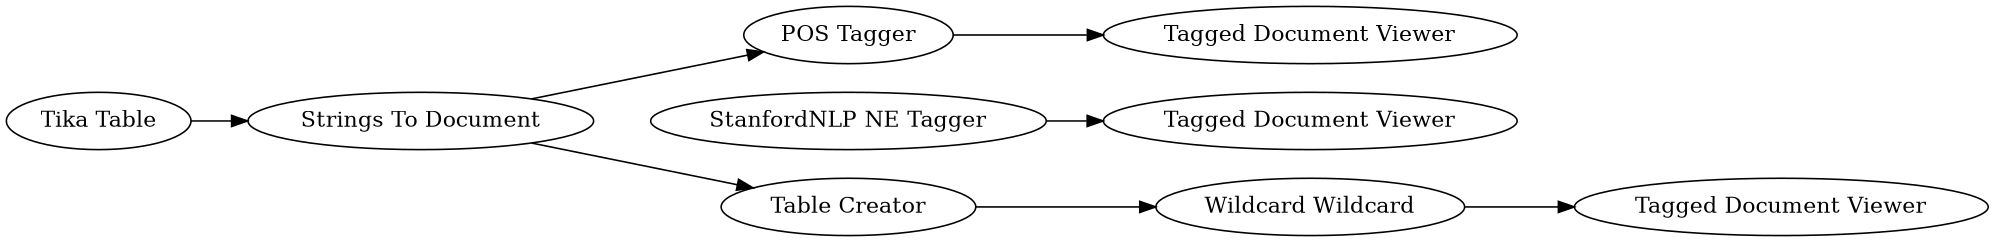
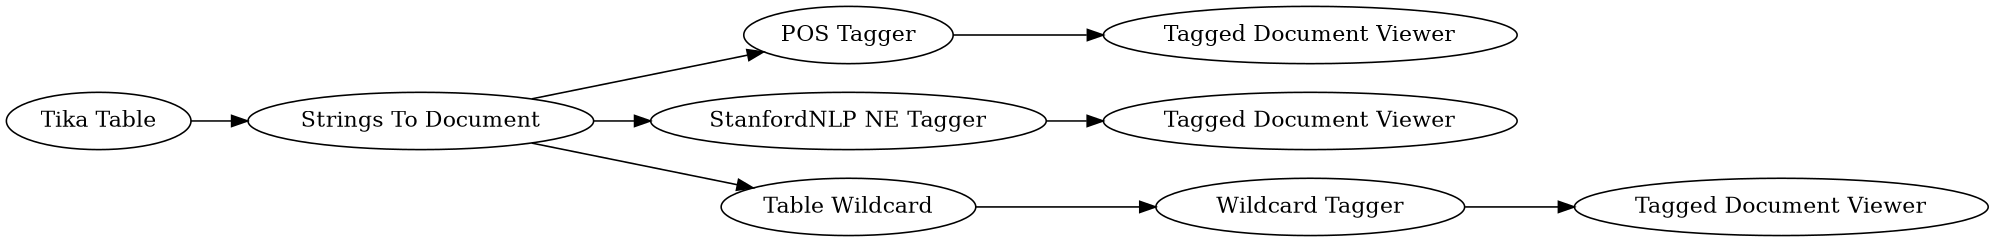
none -> (614, 121)
(848, 207) -> (848, 207)
(1310, 207) -> (1310, 207)
